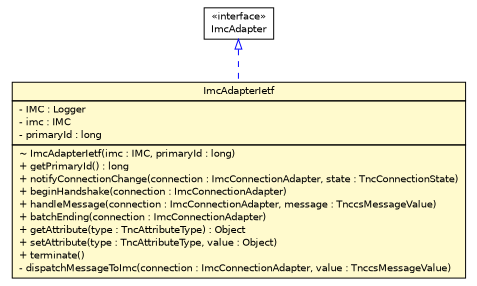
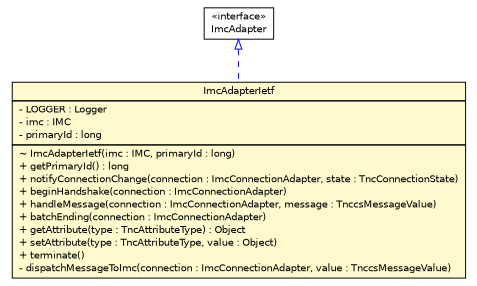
(52, 110) -> (63, 110)
